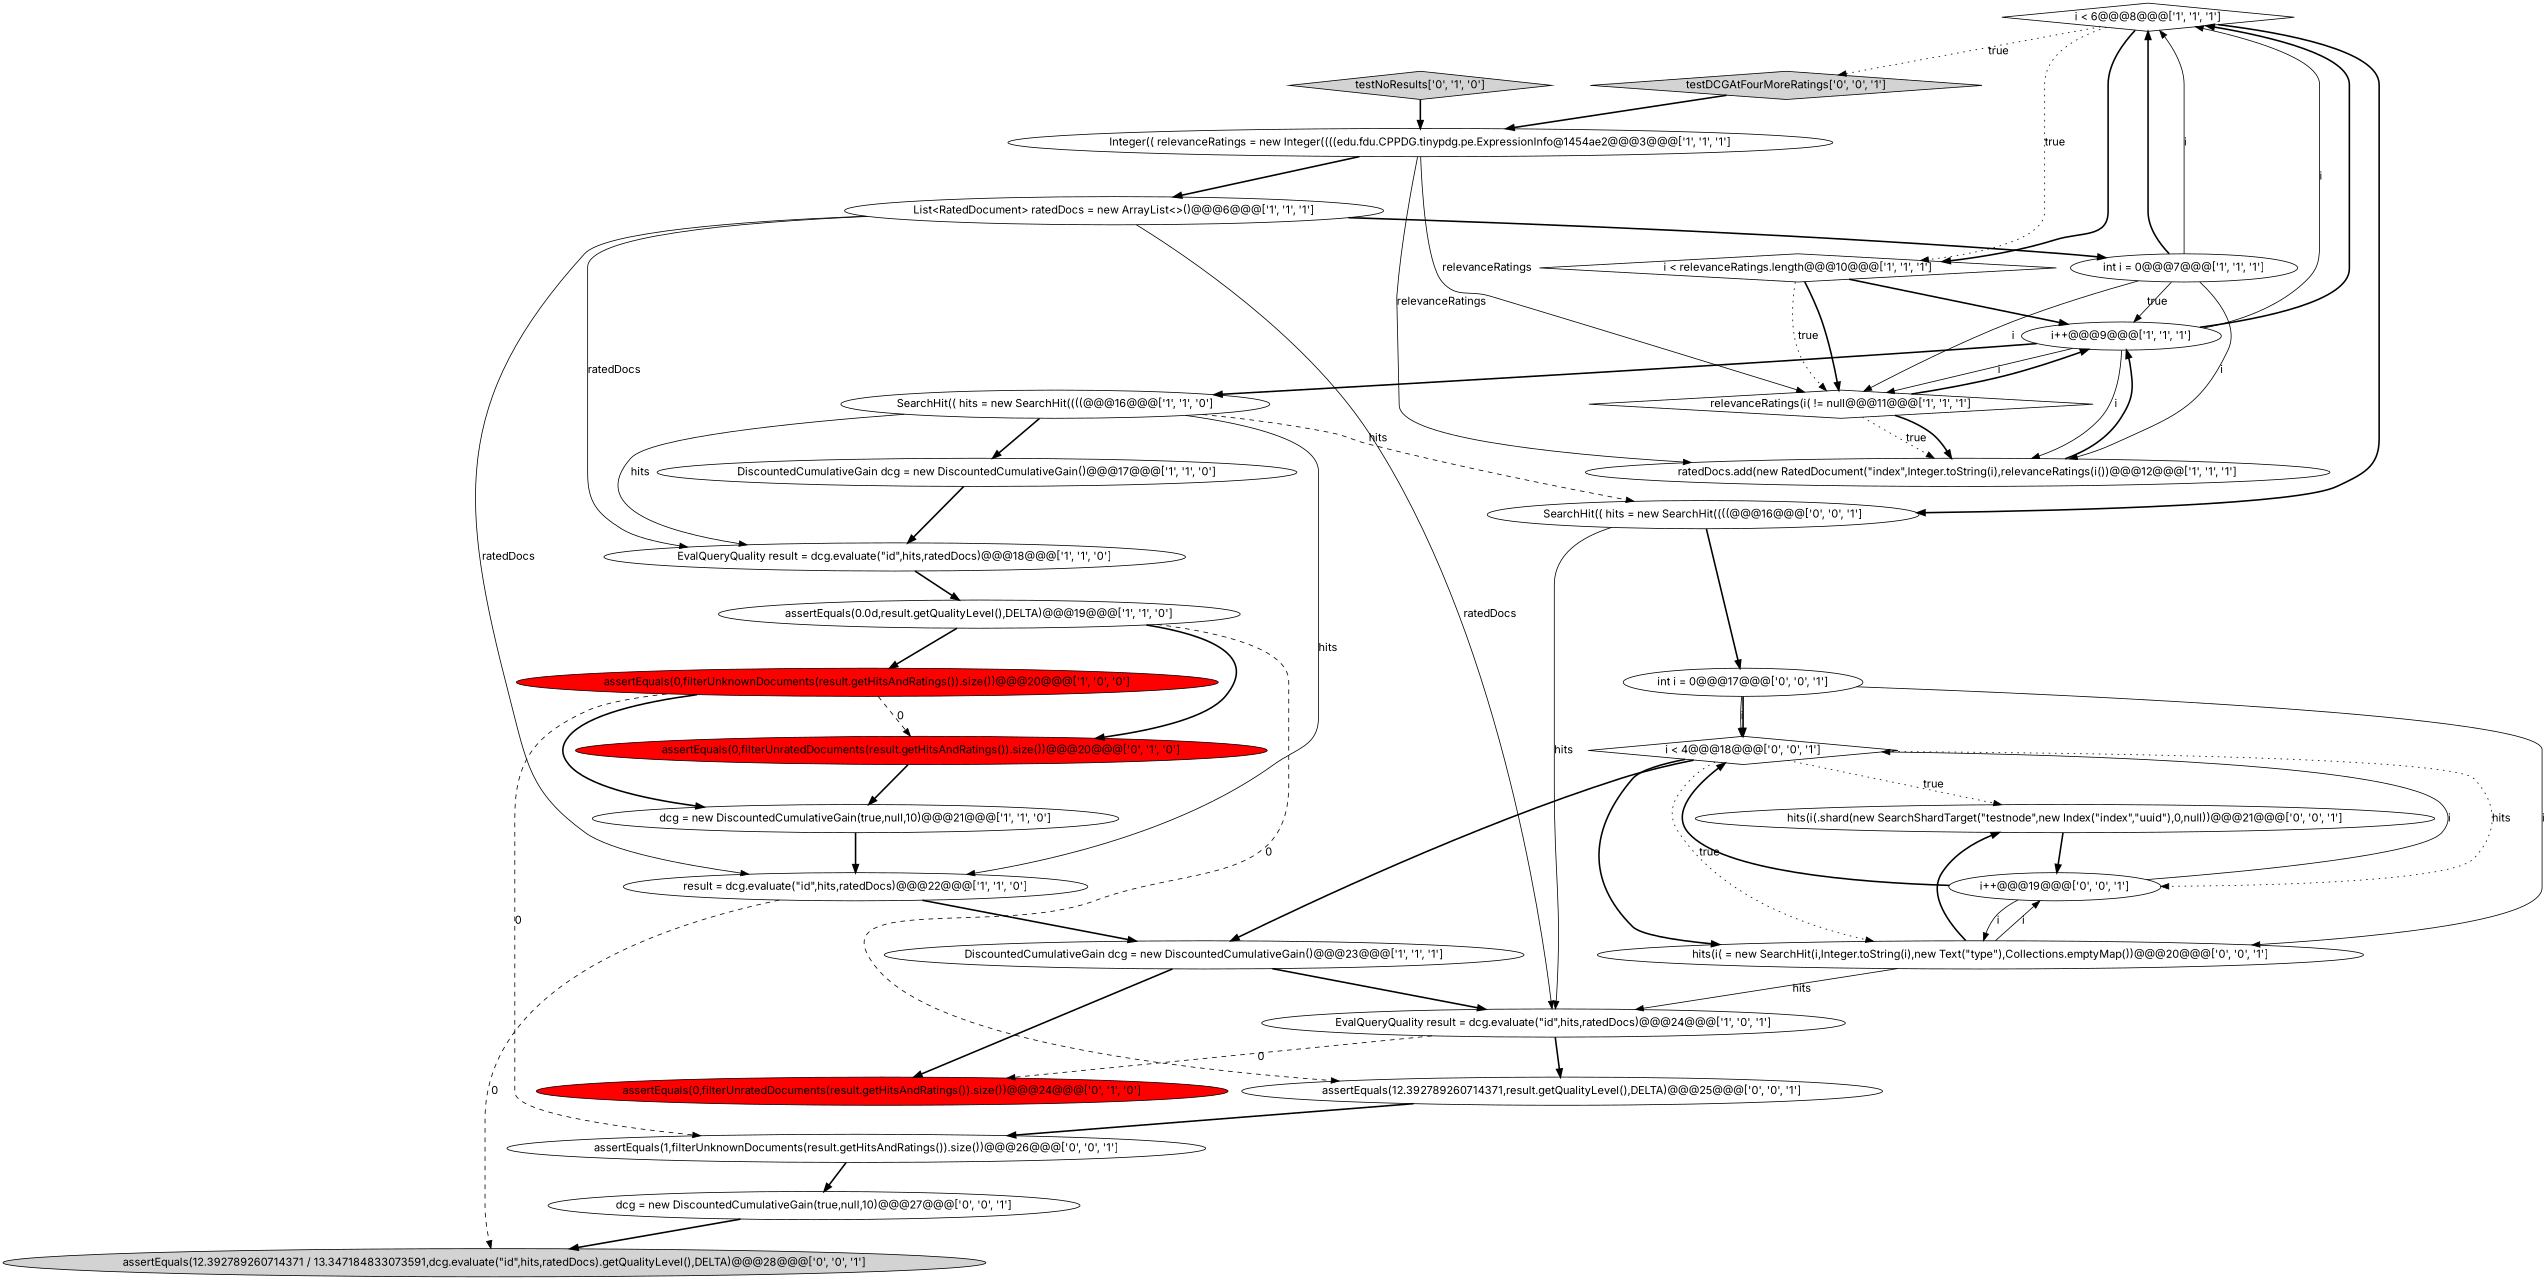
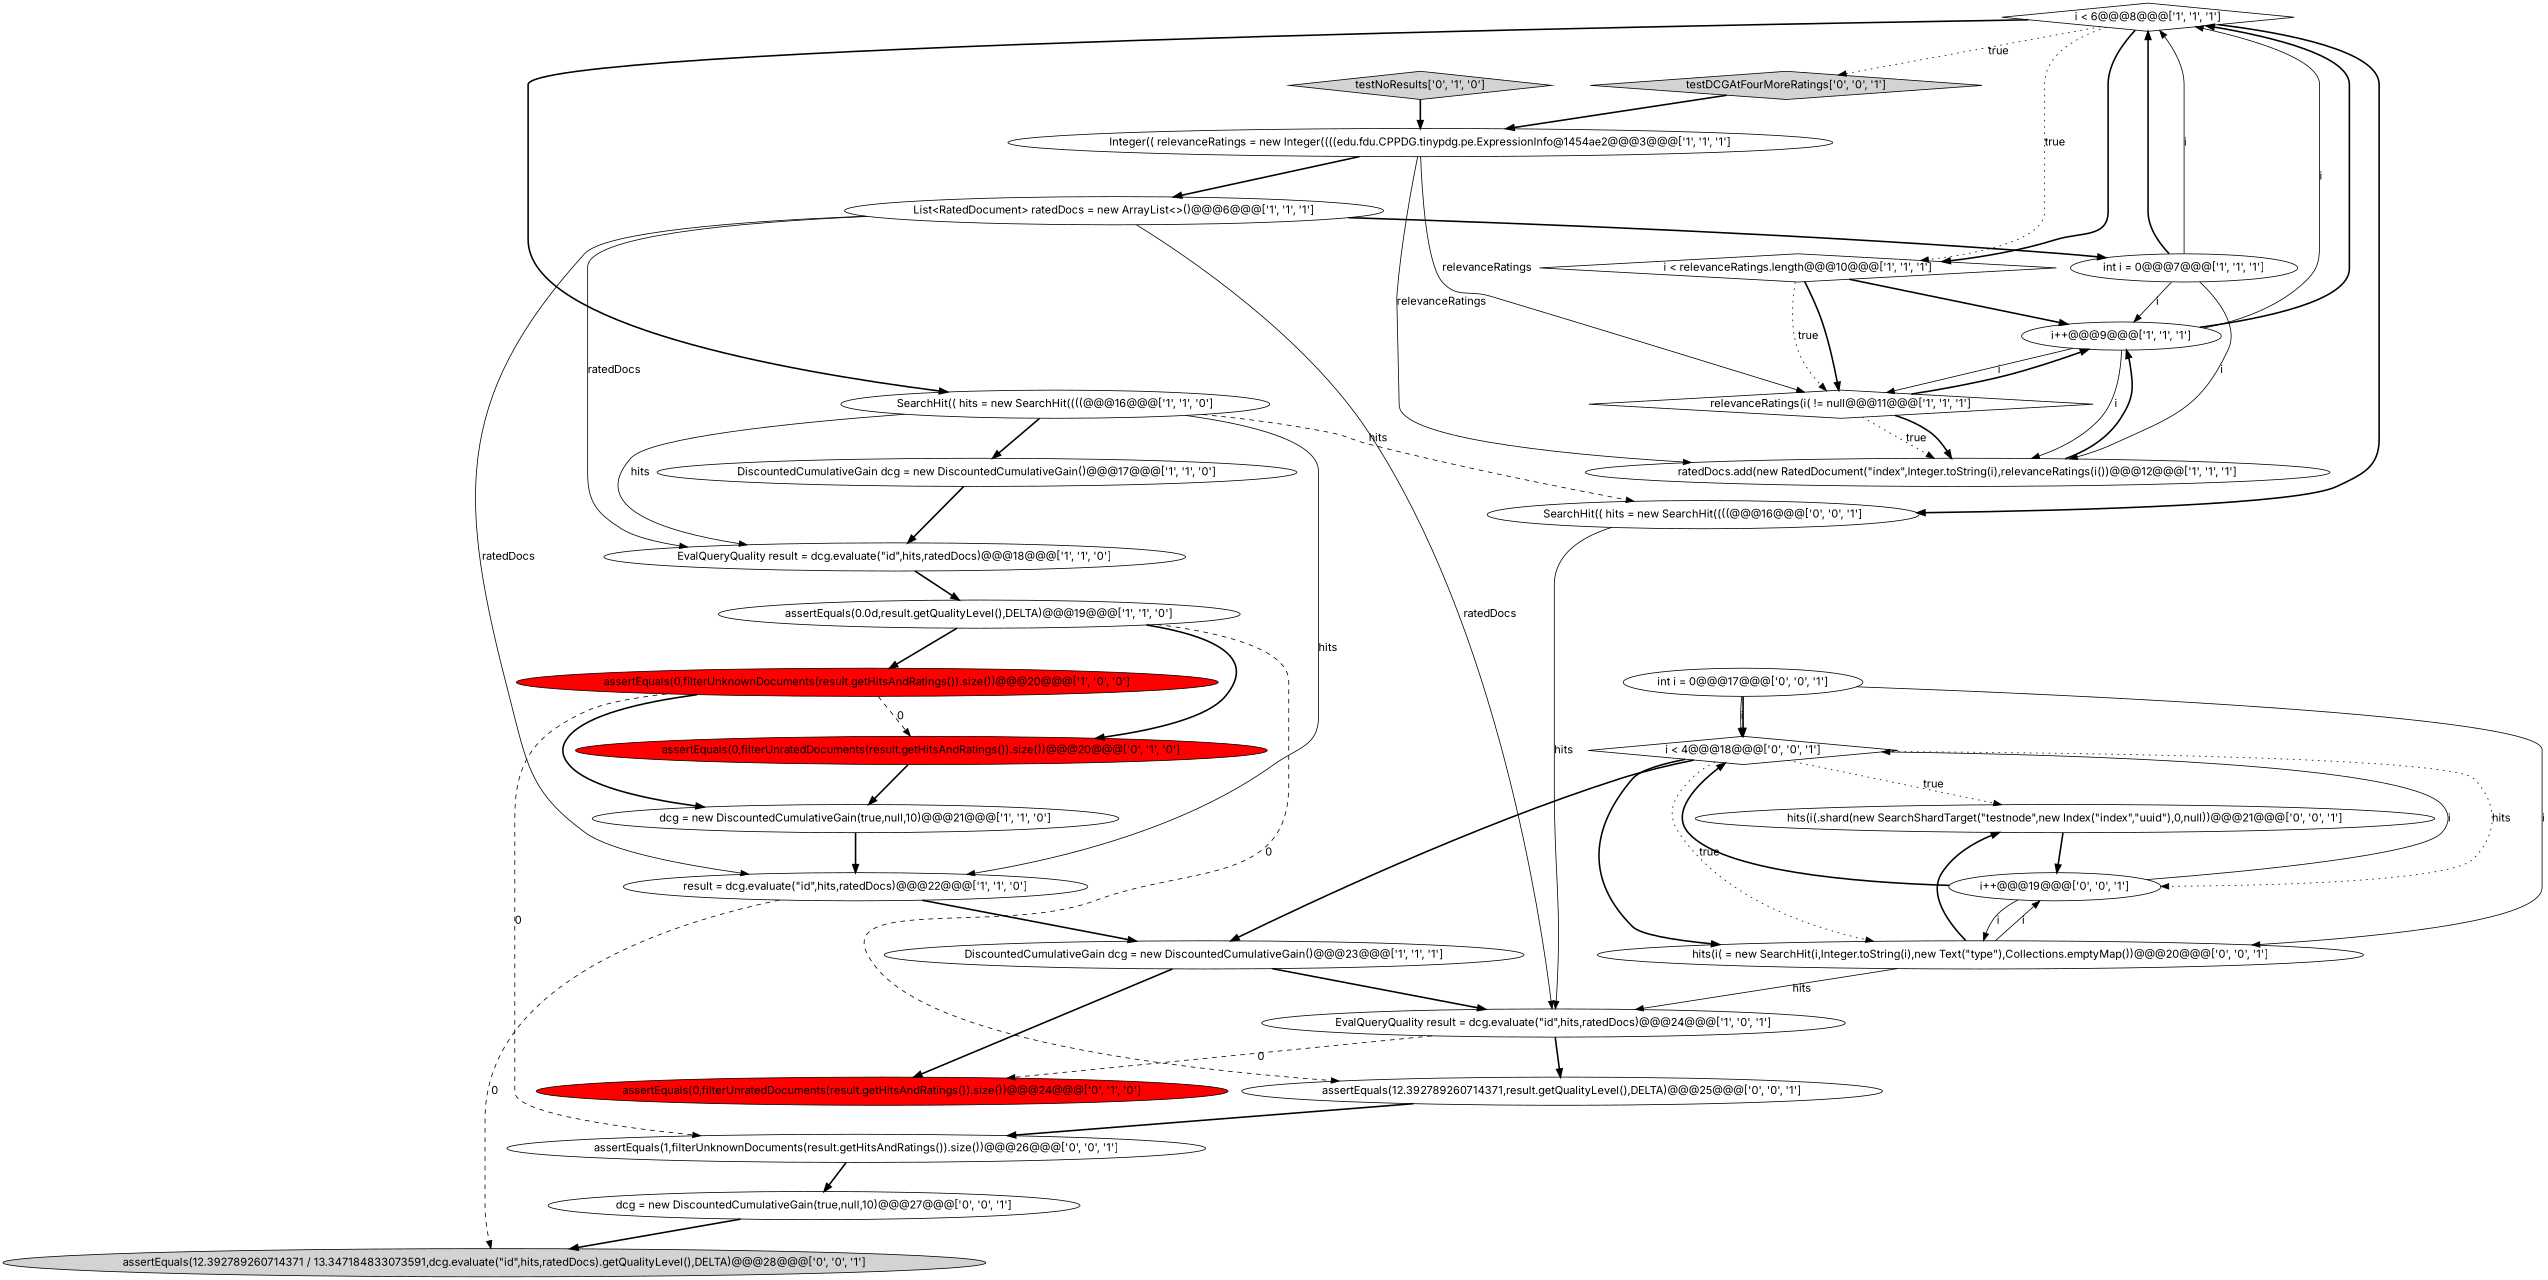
(2157, 302) -> (2157, 302)
(2001, 326) -> none
(1630, 370) -> (971, 47)
(1722, 595) -> none
